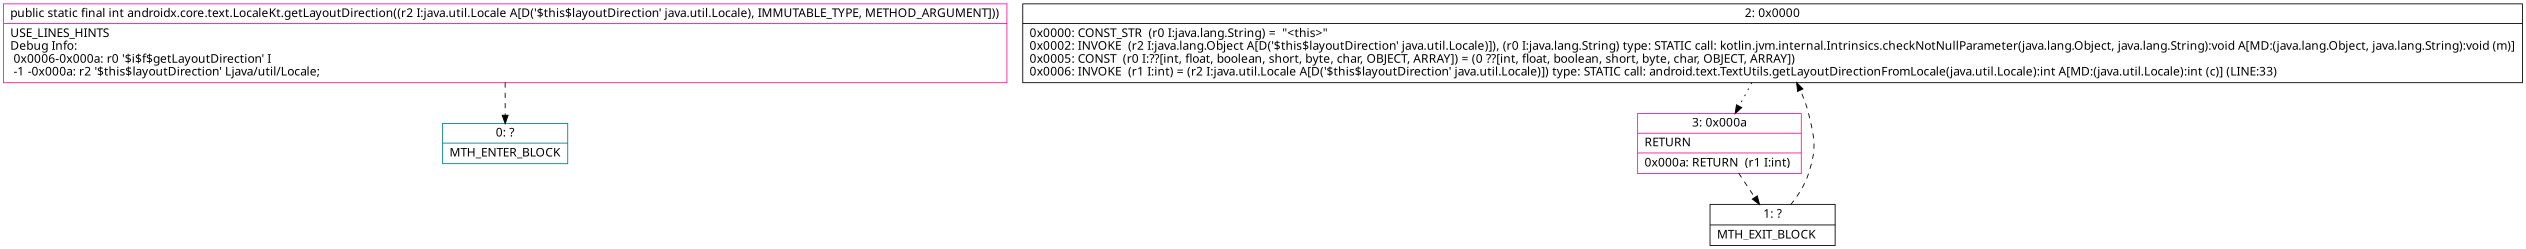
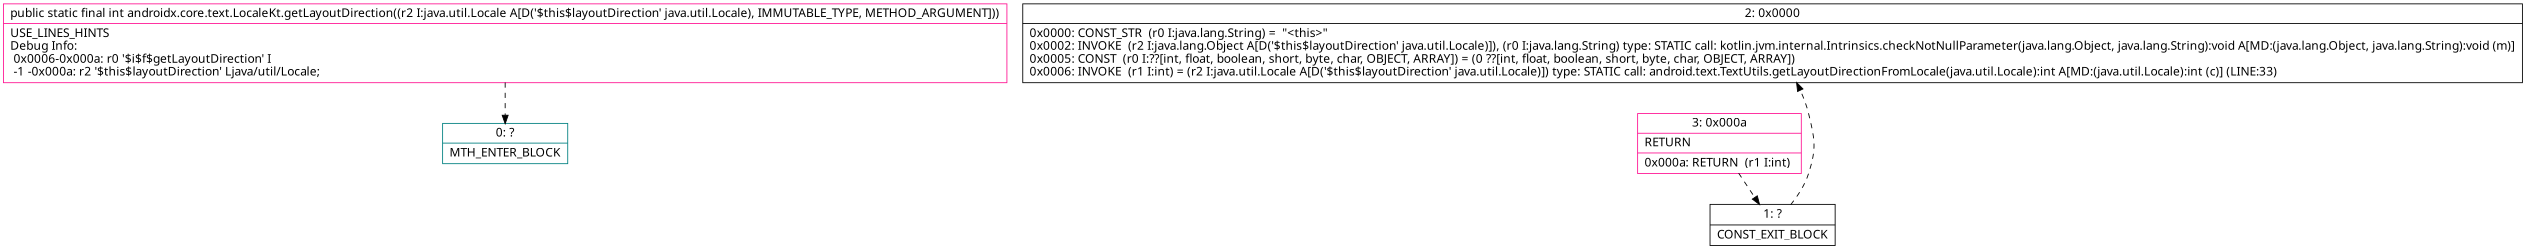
(1746, 94) -> none
(1767, 235) -> (1773, 235)
